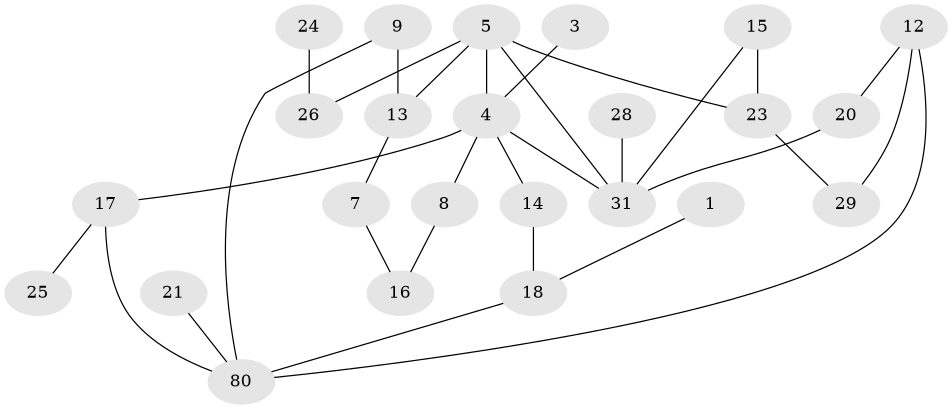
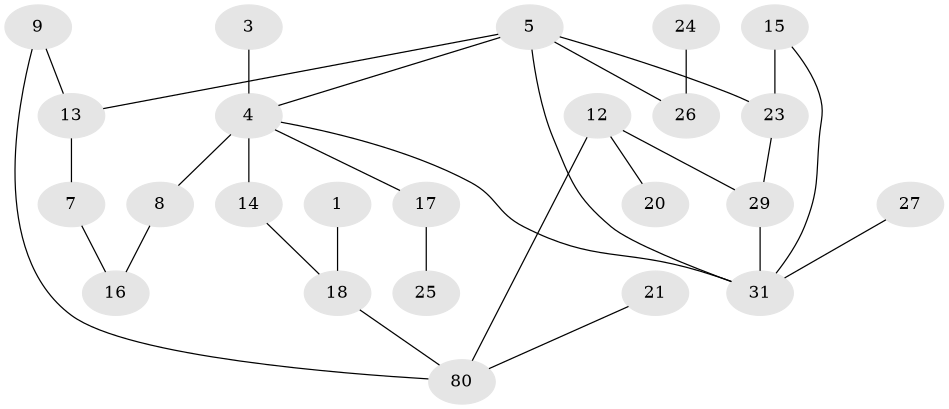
(622, 116) -> (910, 205)
(734, 160) -> (760, 249)
(132, 318) -> none
